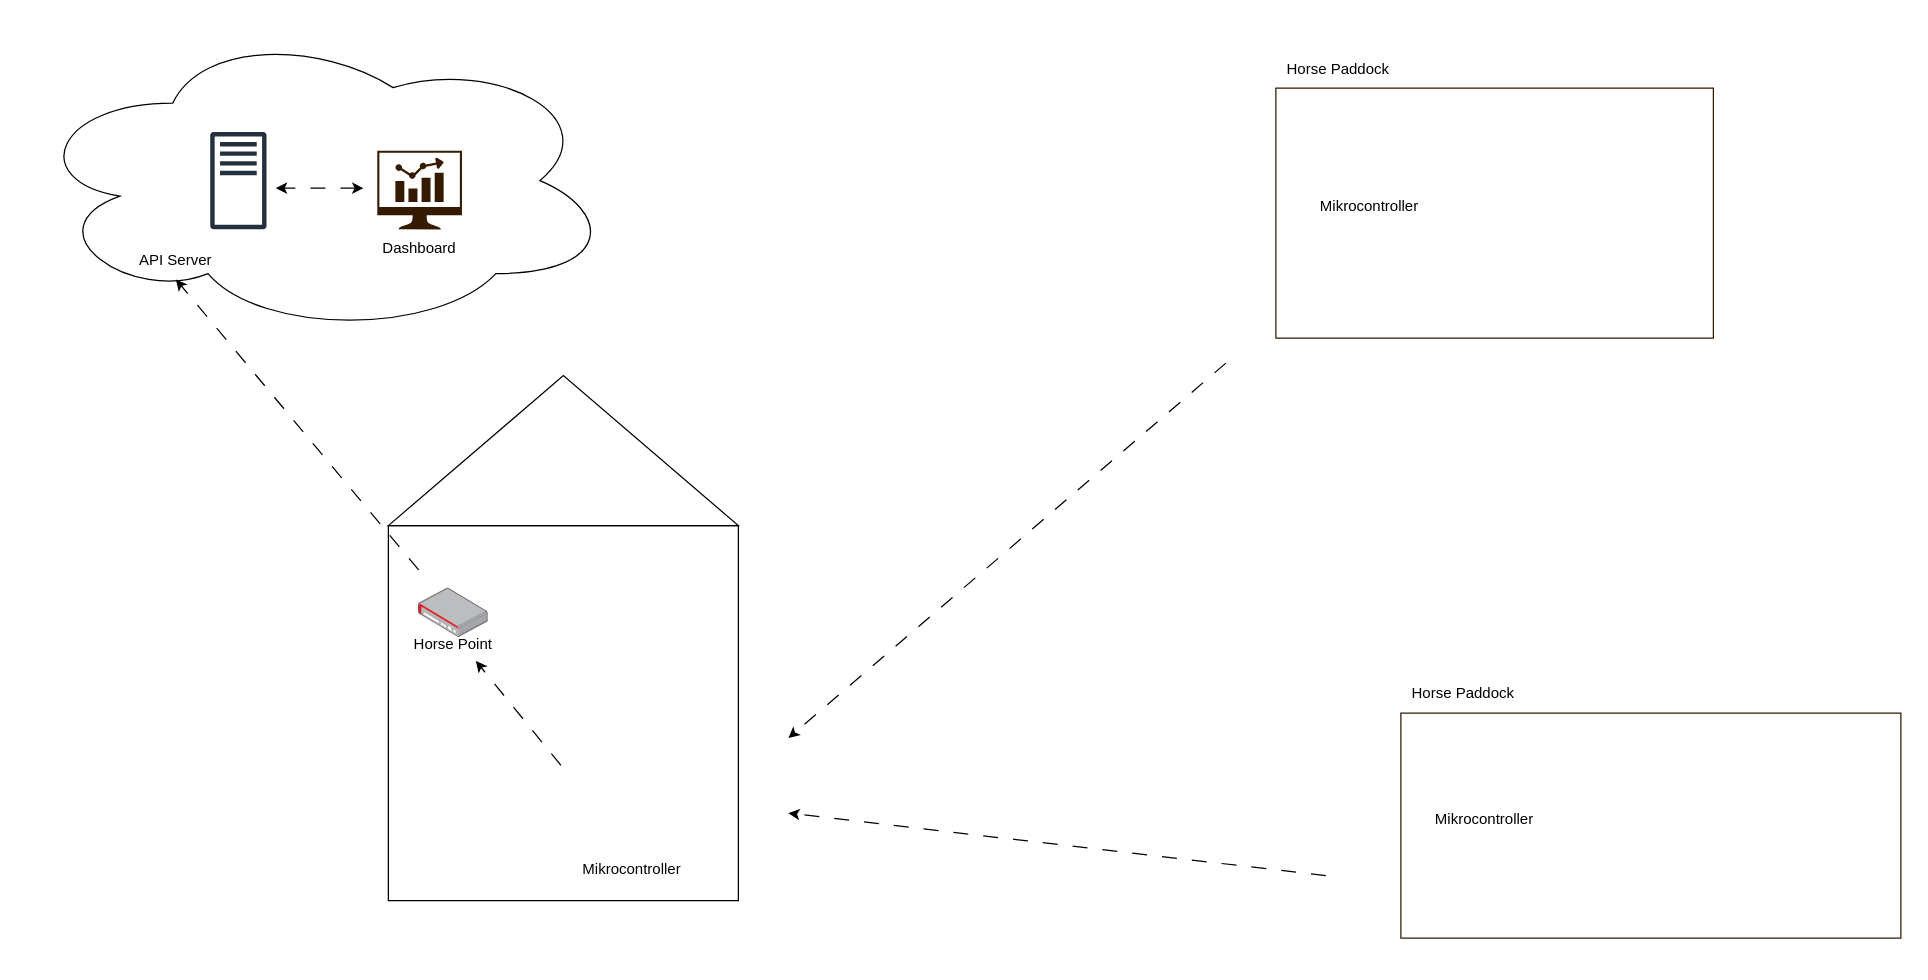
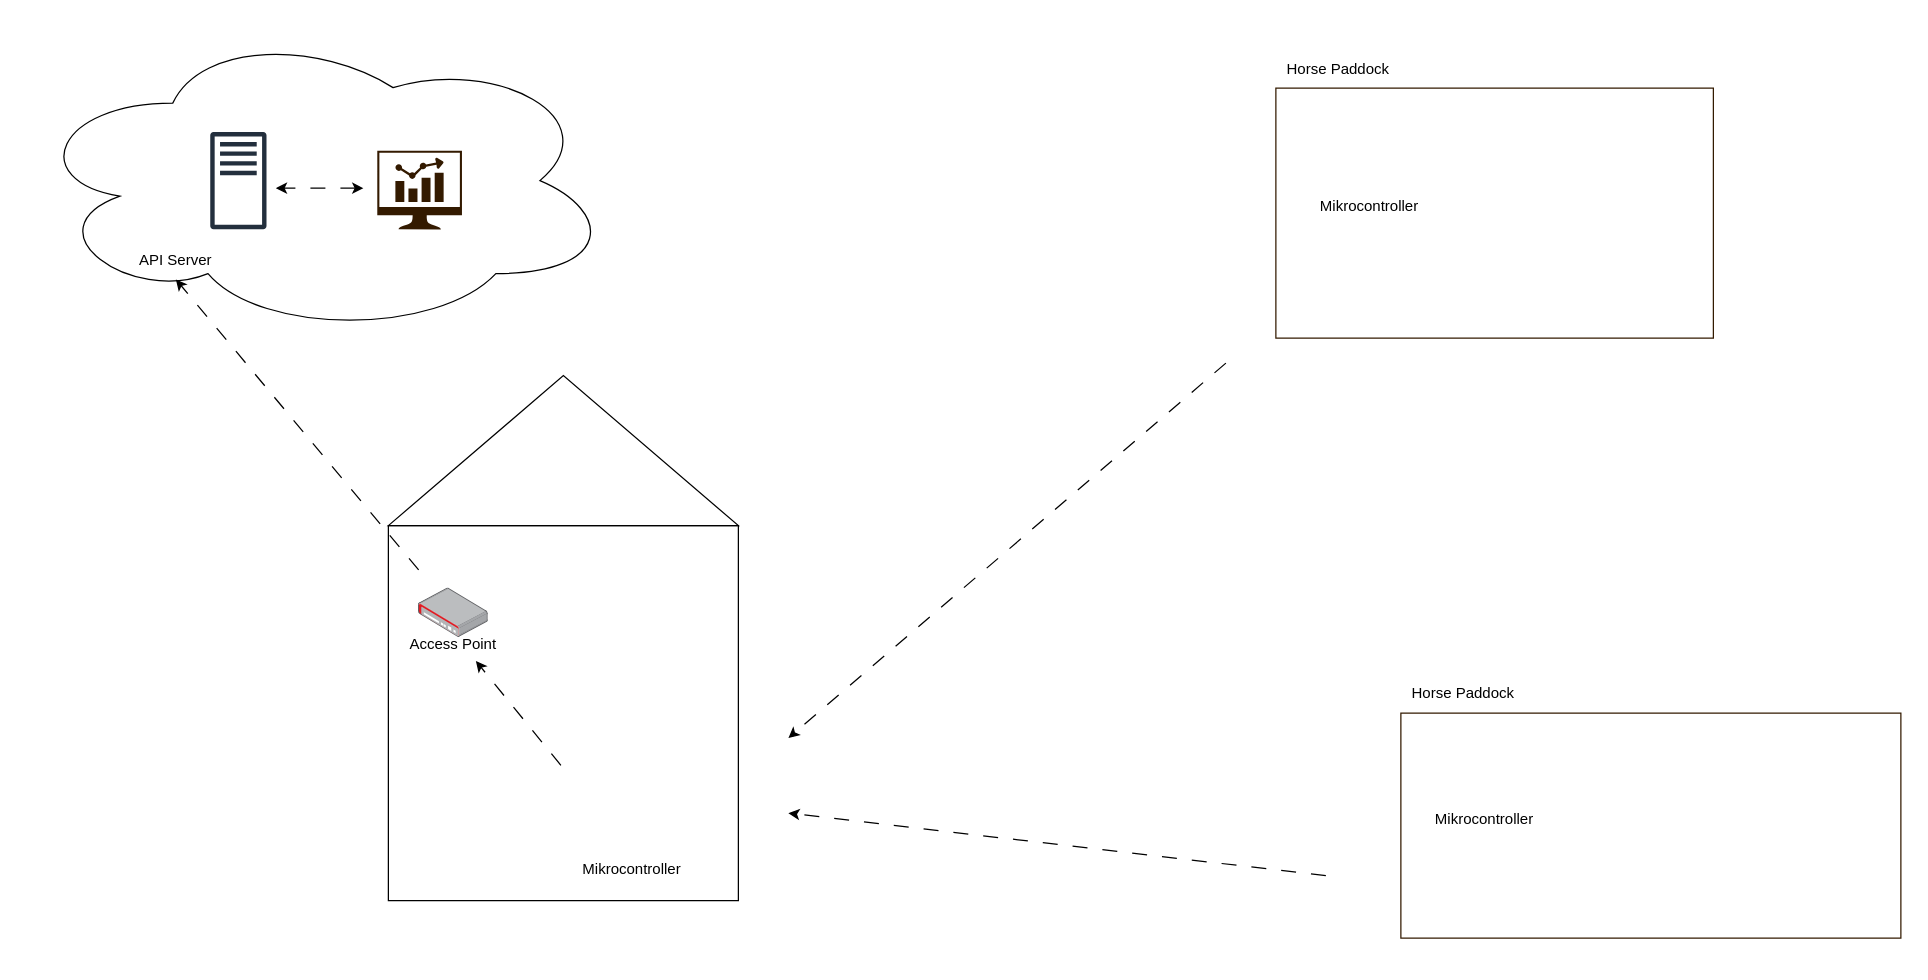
(419, 248) -> none
(453, 644) -> (453, 644)
